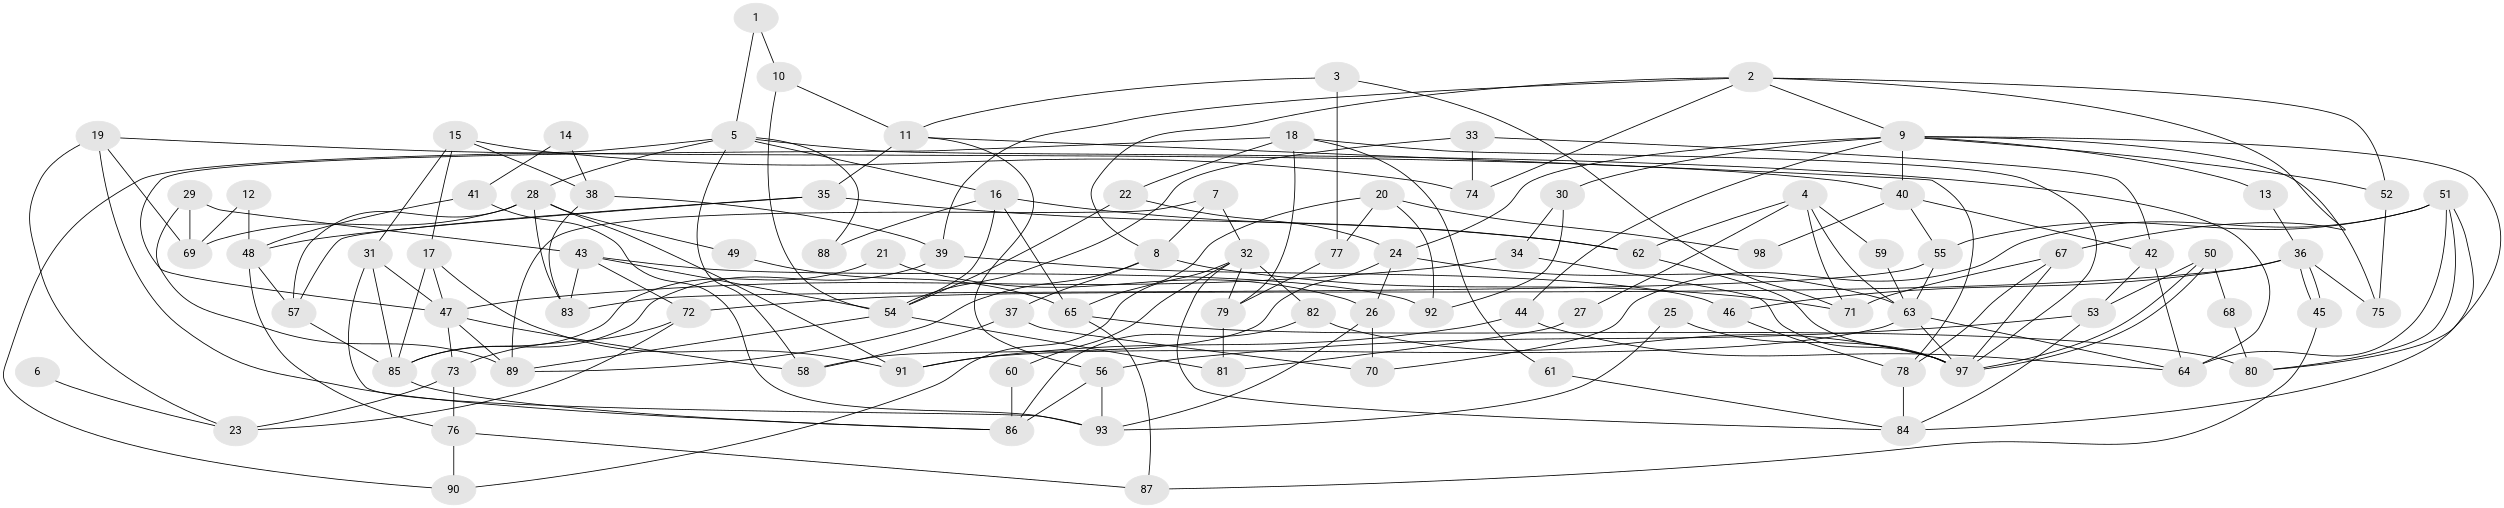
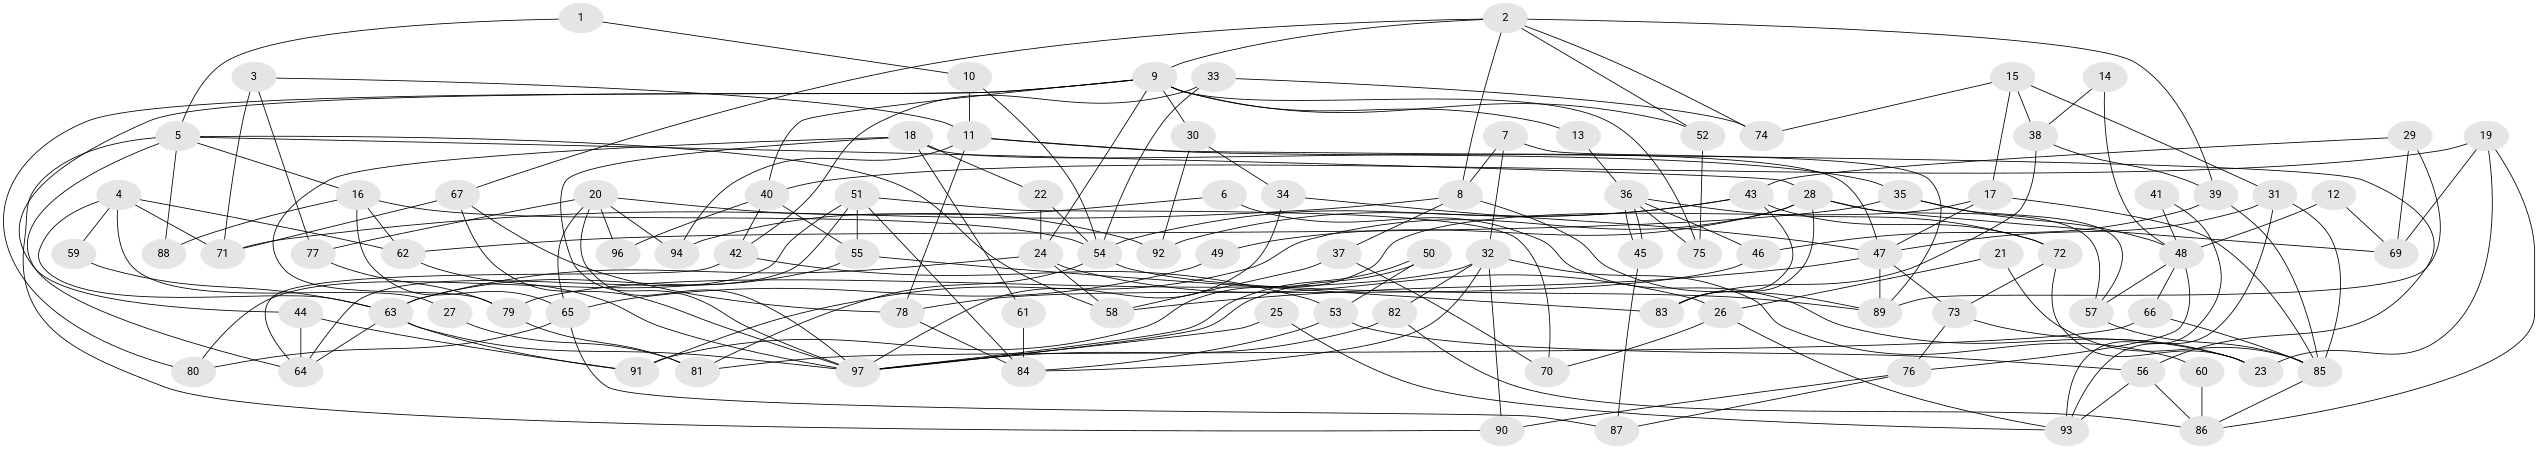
(517, 167) -> (2114, 178)
none -> (677, 254)
(1760, 254) -> (618, 254)
none -> (742, 296)
none -> (2150, 313)
(2230, 313) -> none
